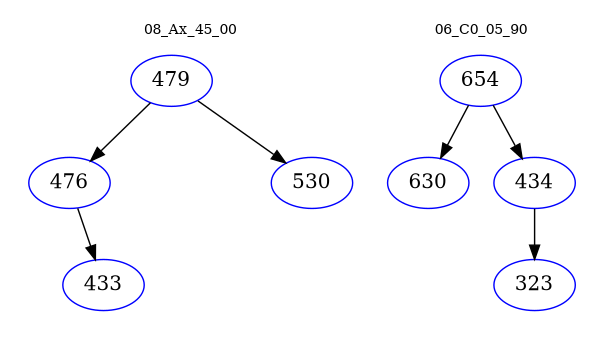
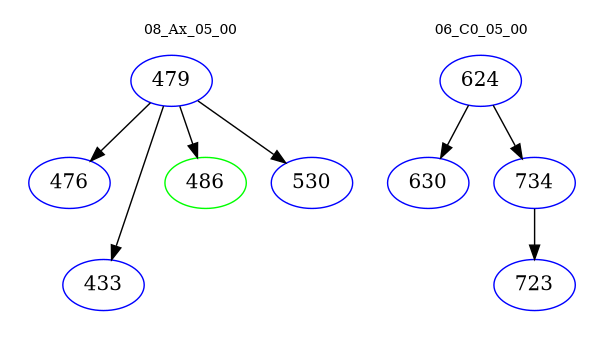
(191, 30) -> (191, 30)
(481, 30) -> (481, 30)
(481, 81) -> (481, 81)
none -> (206, 183)
(535, 183) -> (535, 183)
(84, 227) -> (140, 176)
(535, 285) -> (535, 285)
